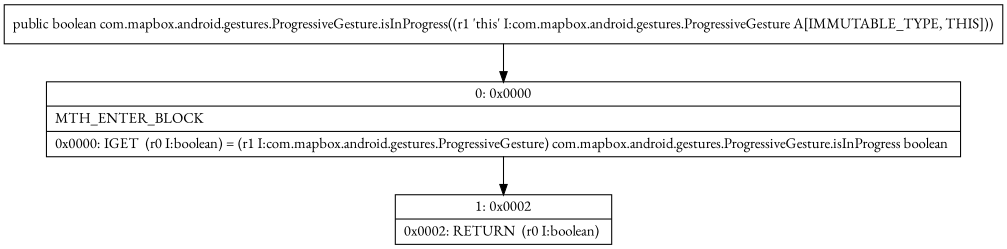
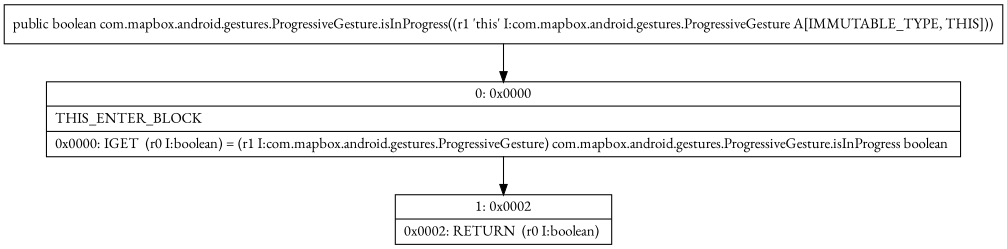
(130, 118) -> (129, 118)
